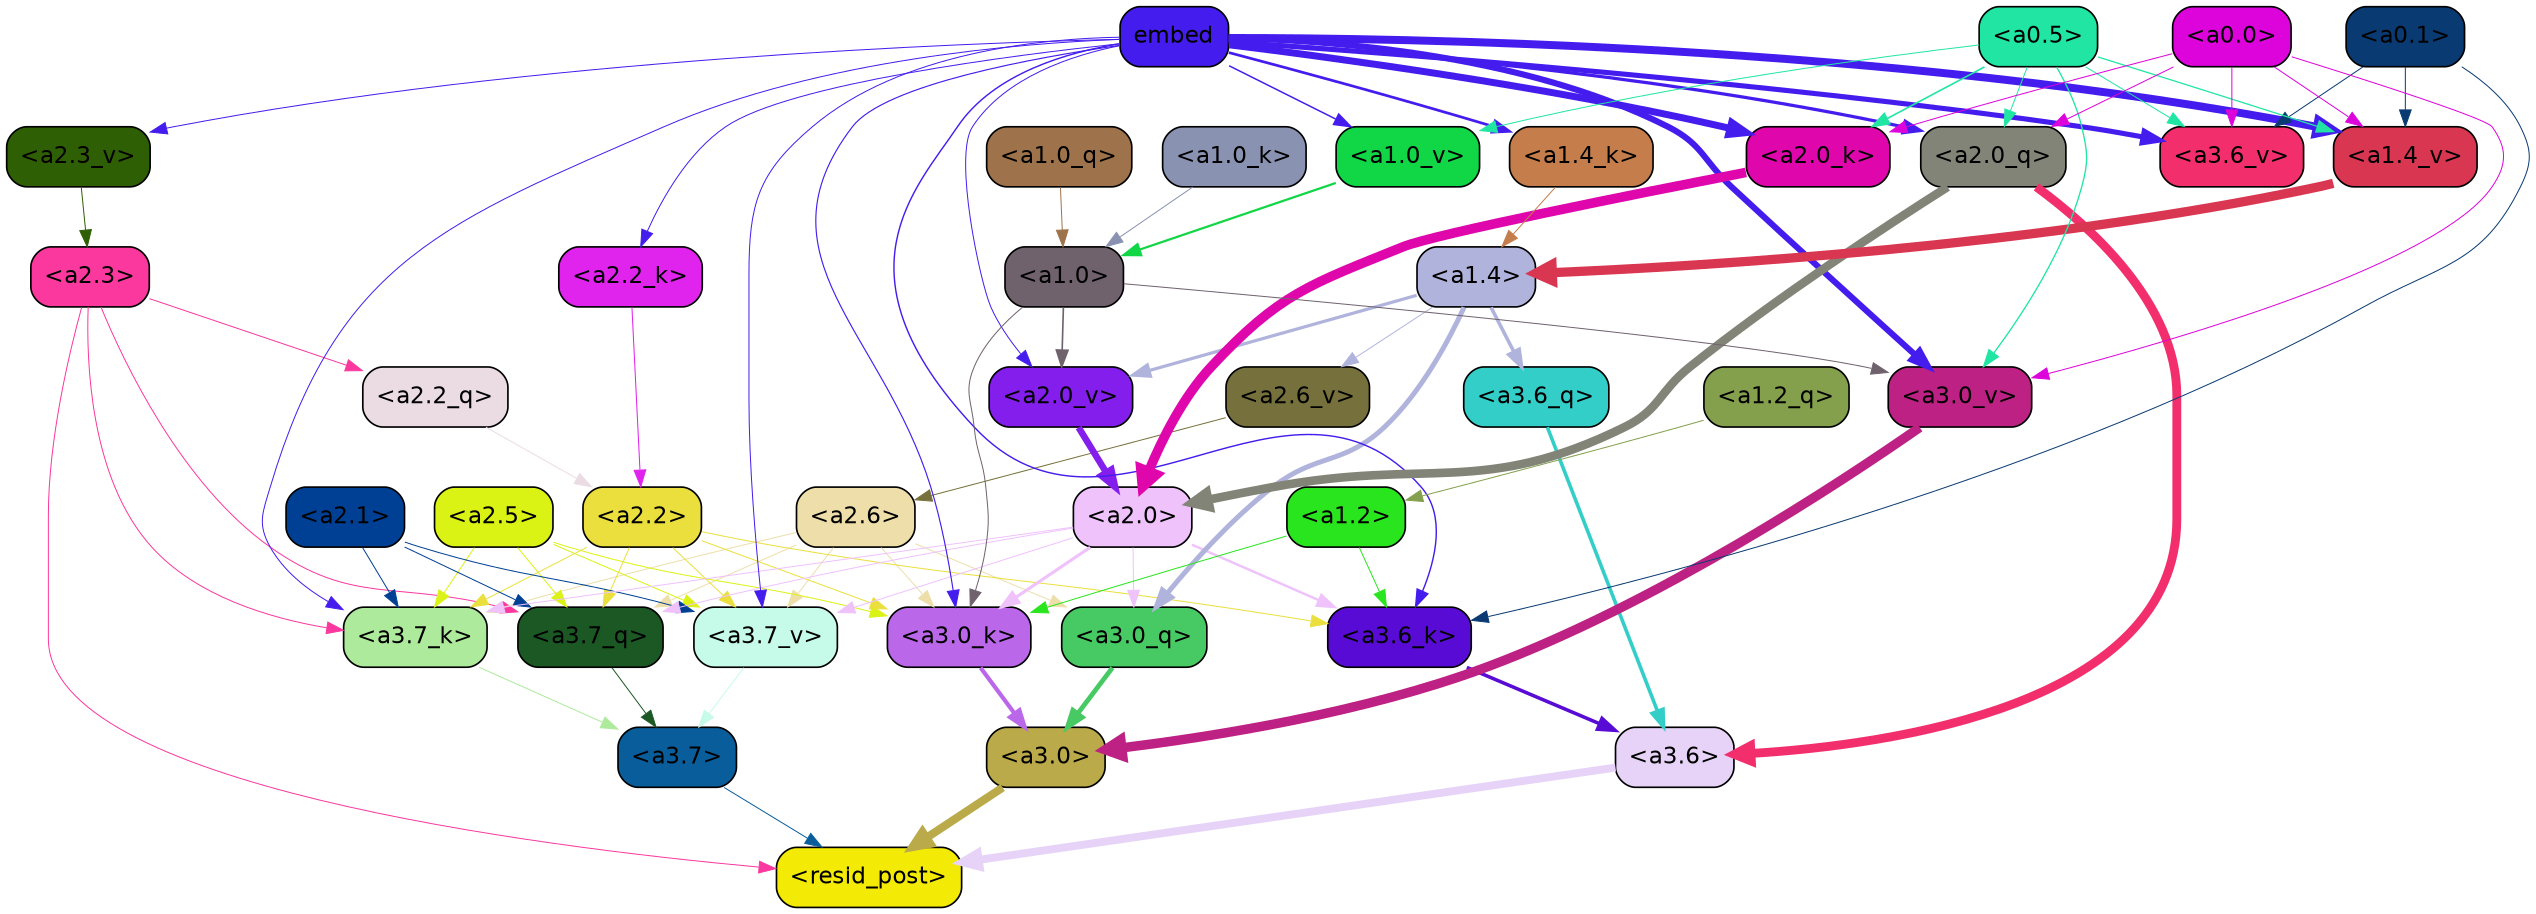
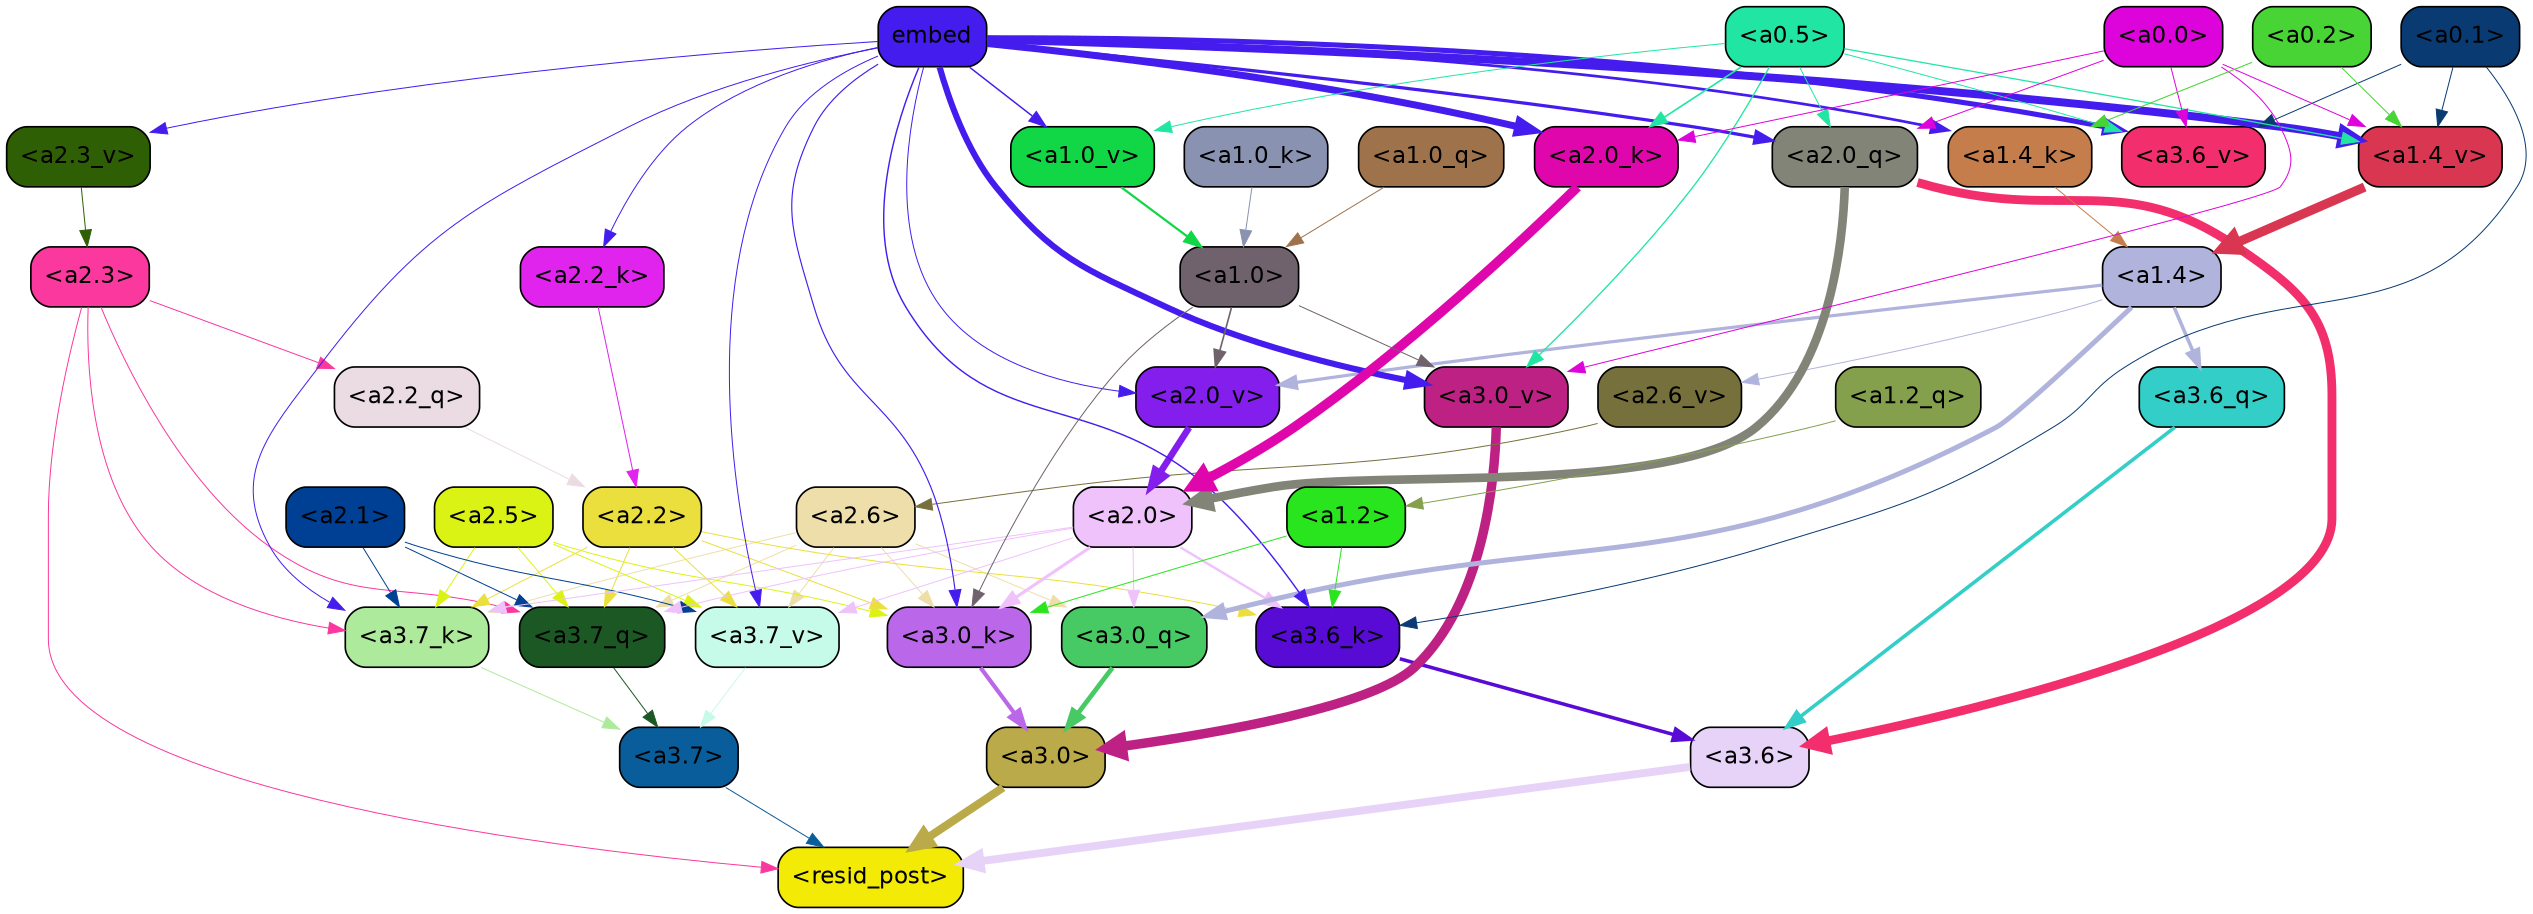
none -> (2312, 37)
